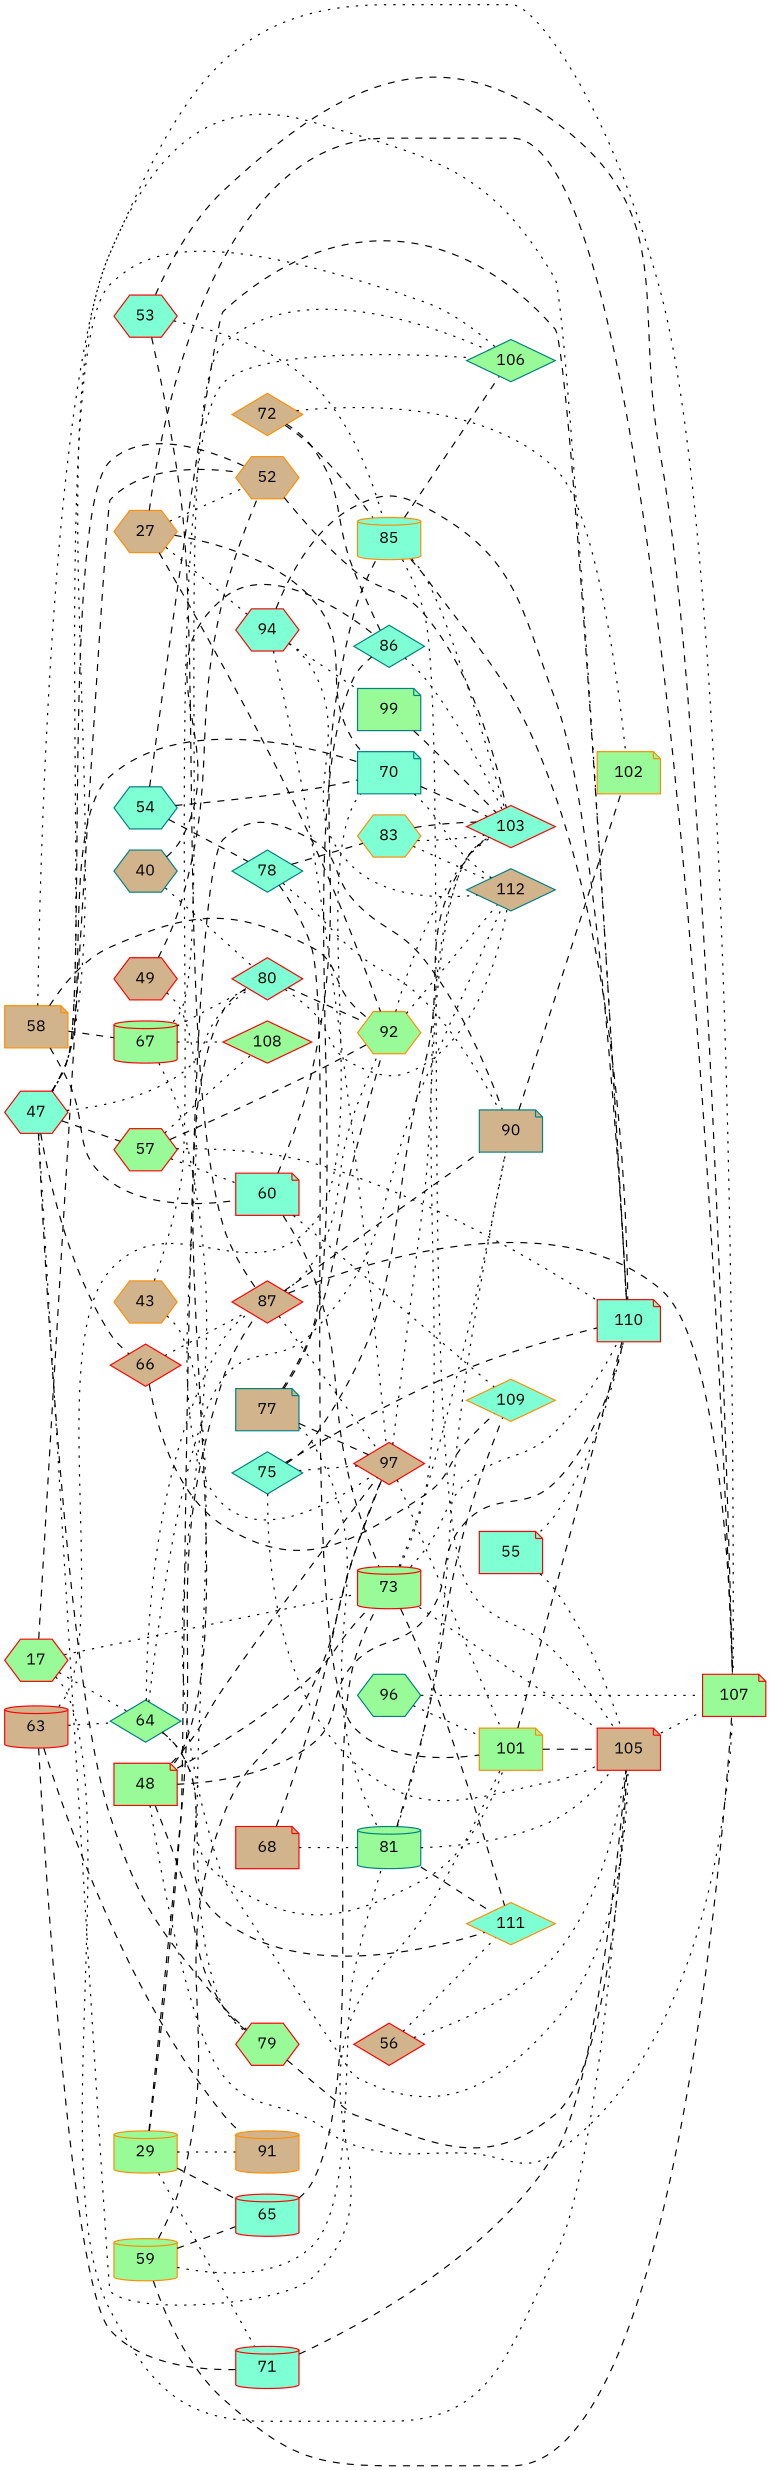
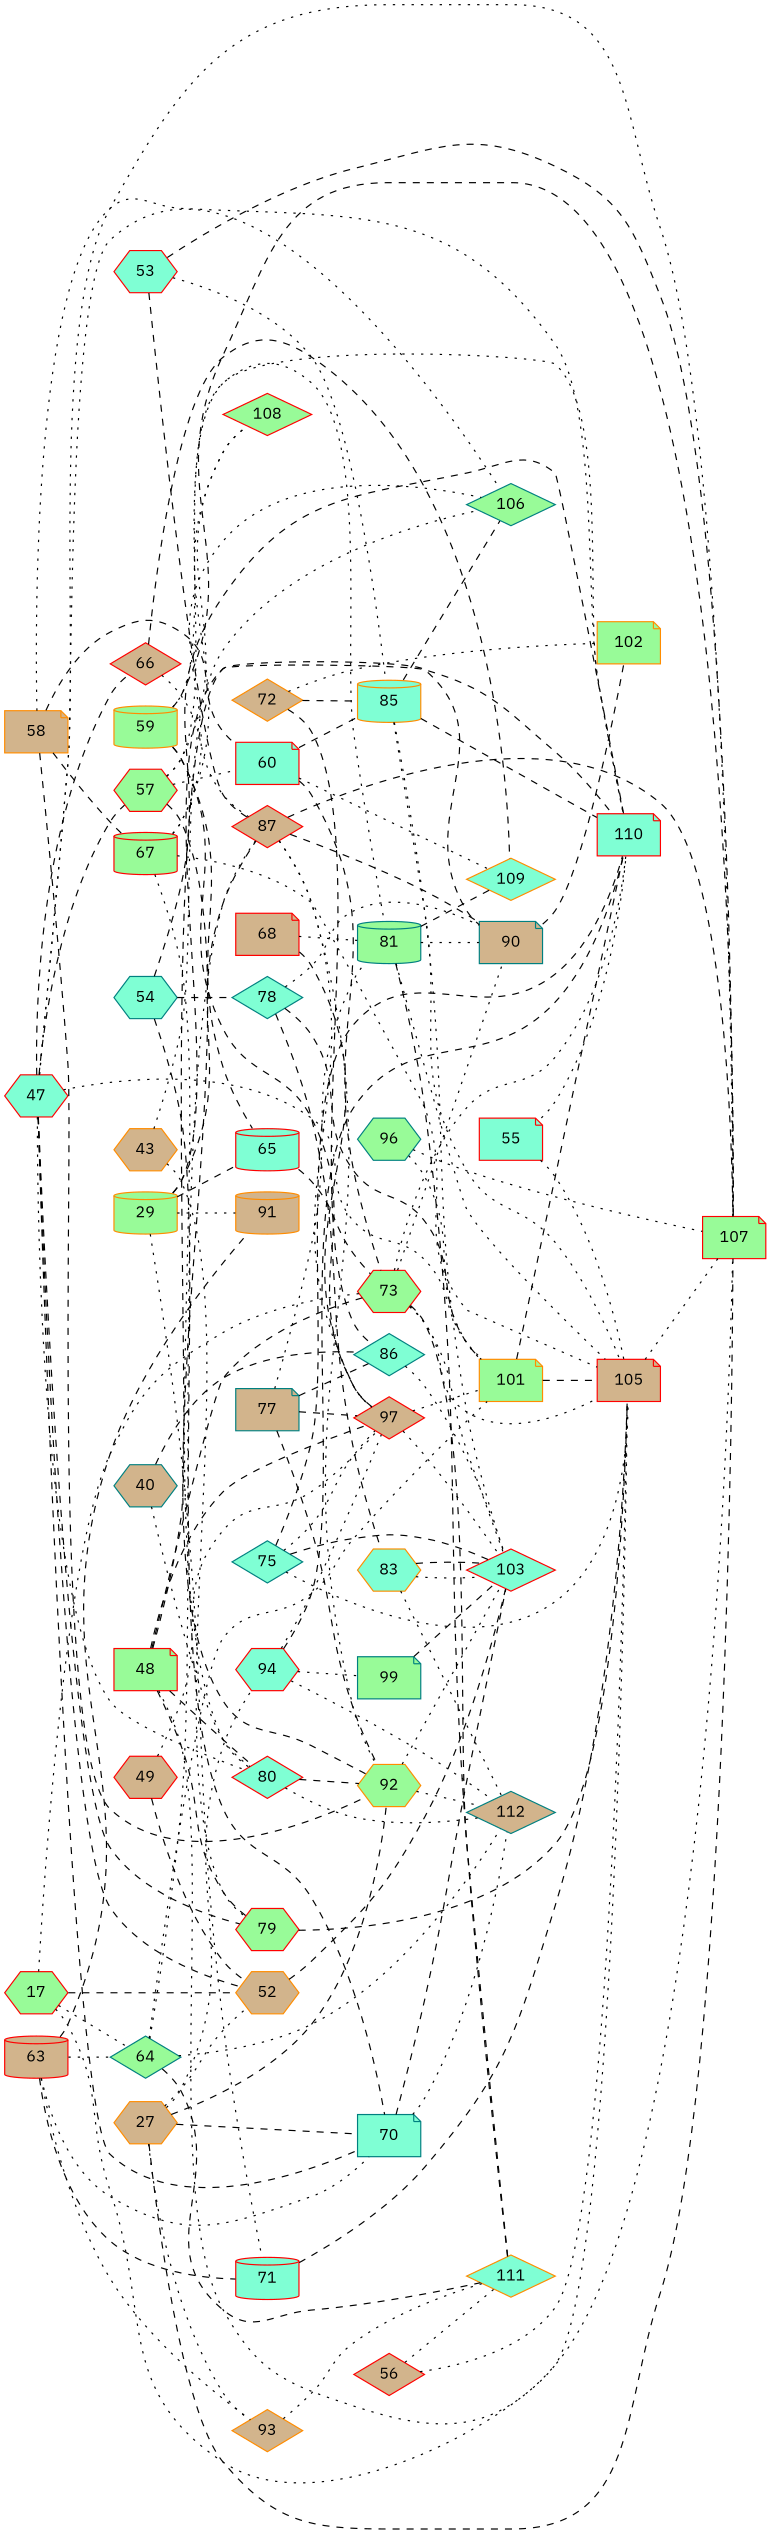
(389, 1588) -> (389, 1291)
none -> (267, 2431)
